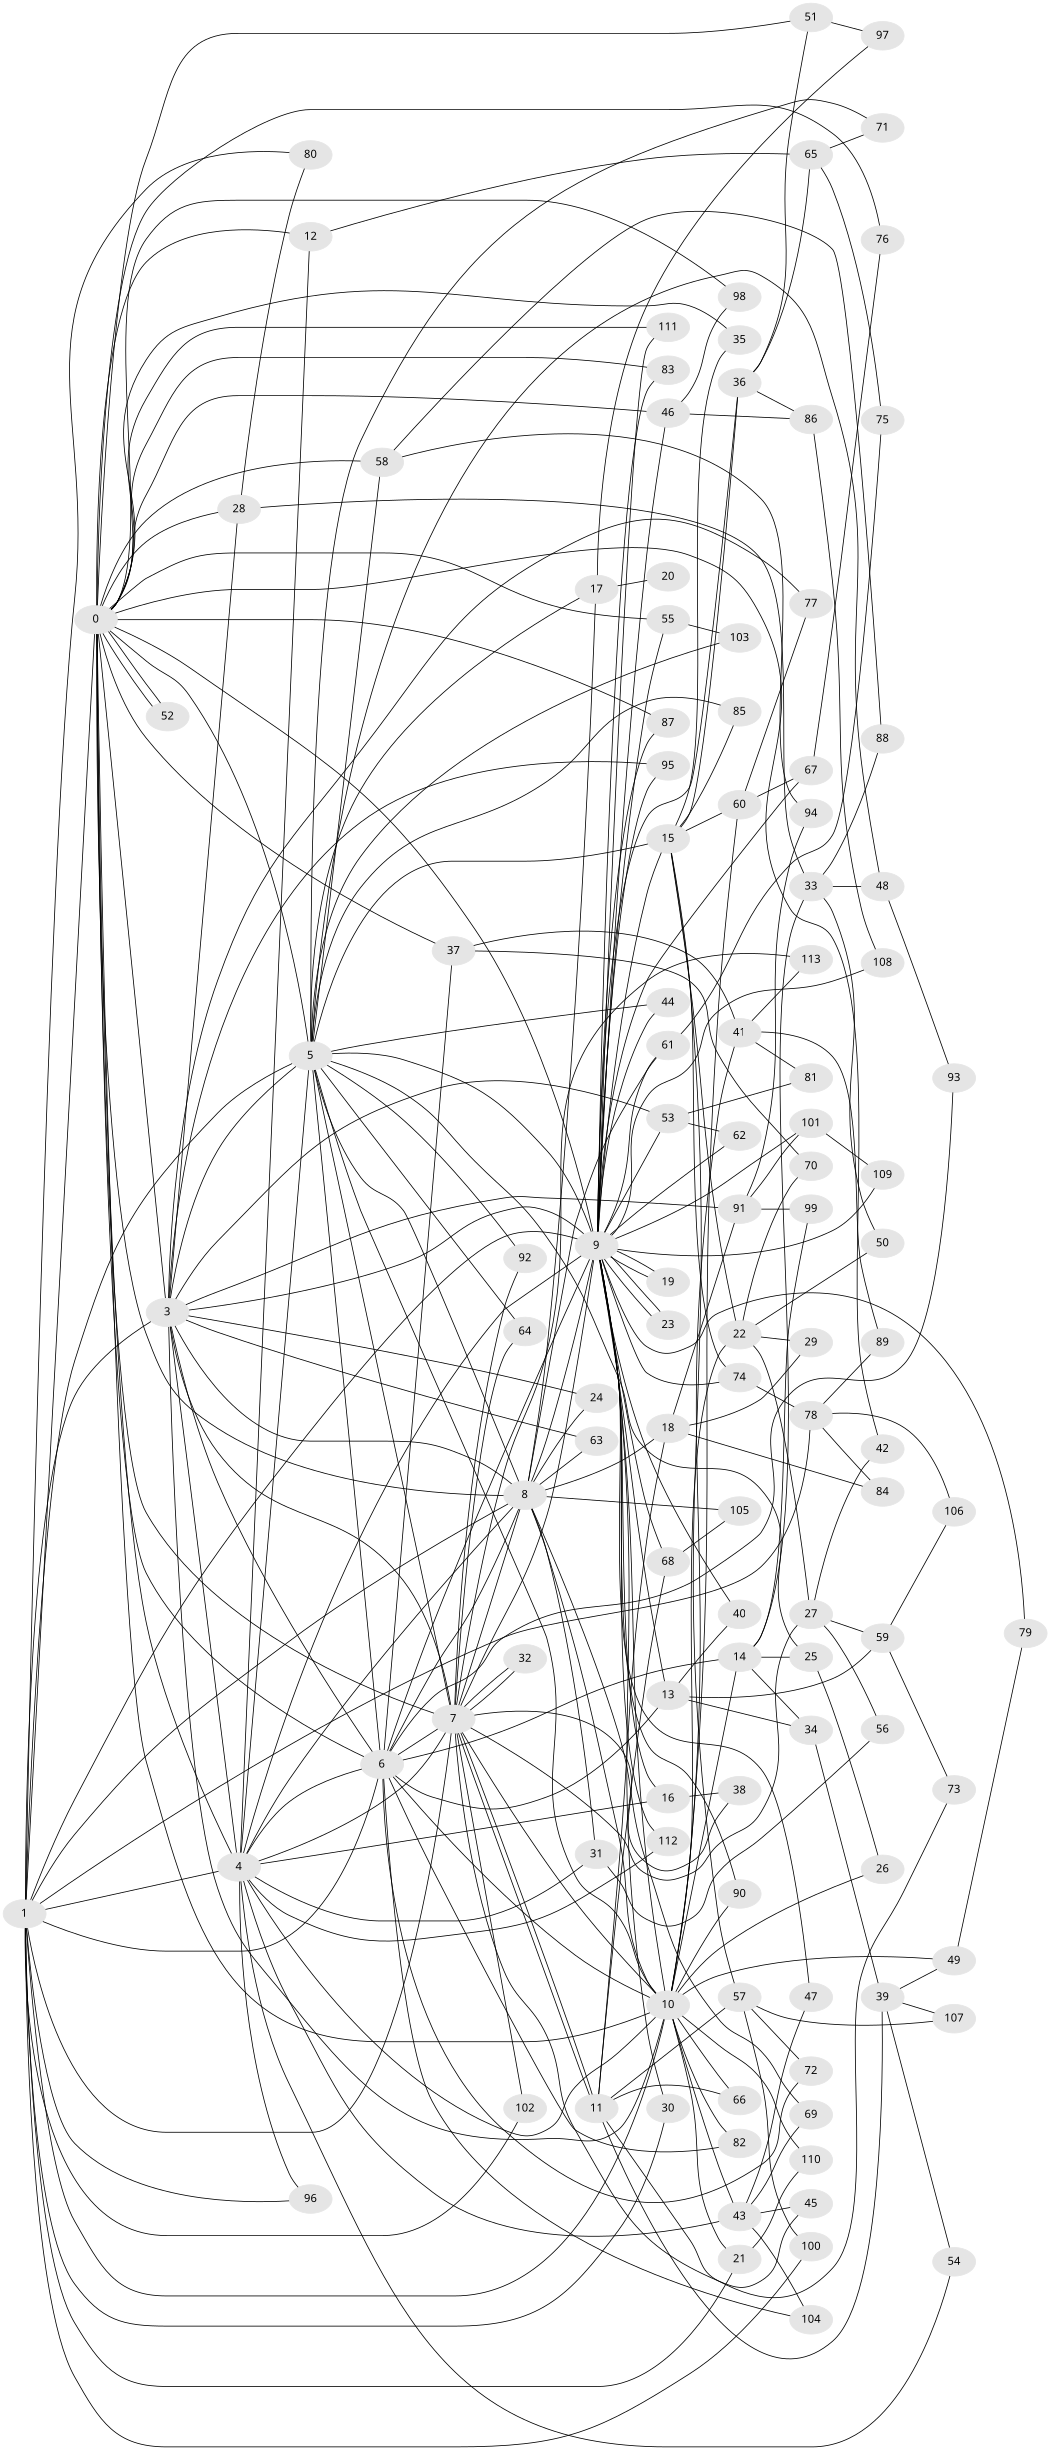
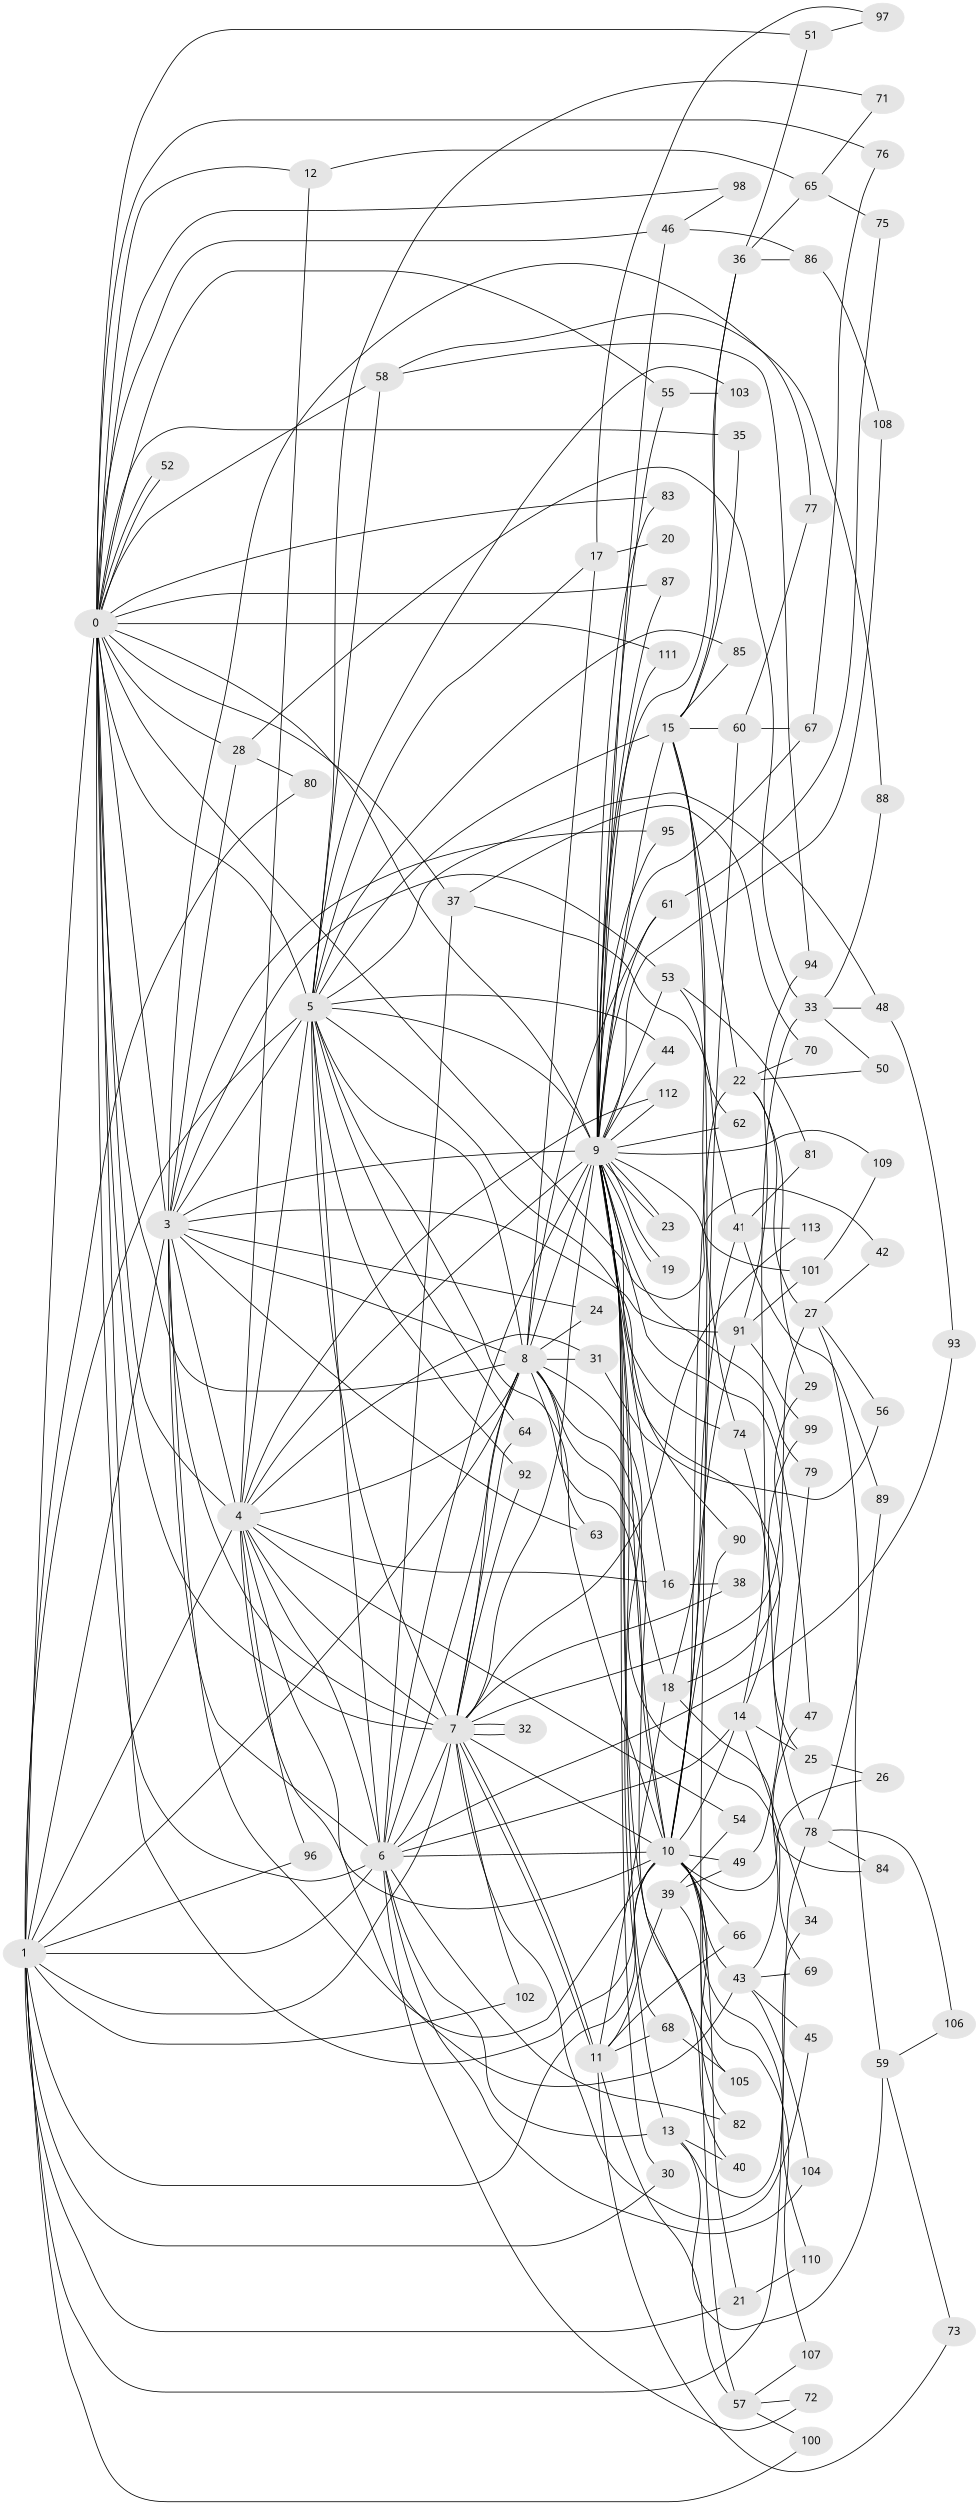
(250, 1509) -> none
(847, 1864) -> none
